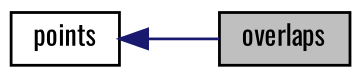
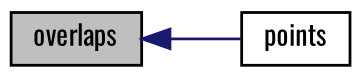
(184, 39) -> (206, 39)
